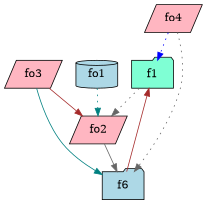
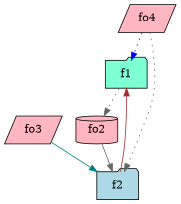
(97, 74) -> none
(63, 100) -> none
(98, 130) -> (97, 130)
(123, 186) -> (118, 186)
